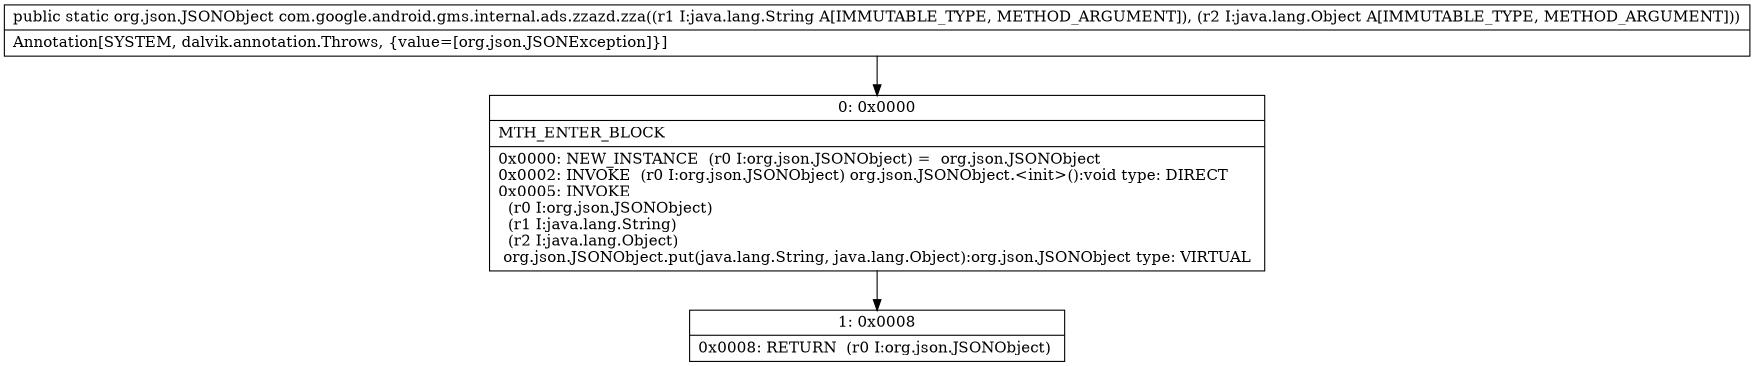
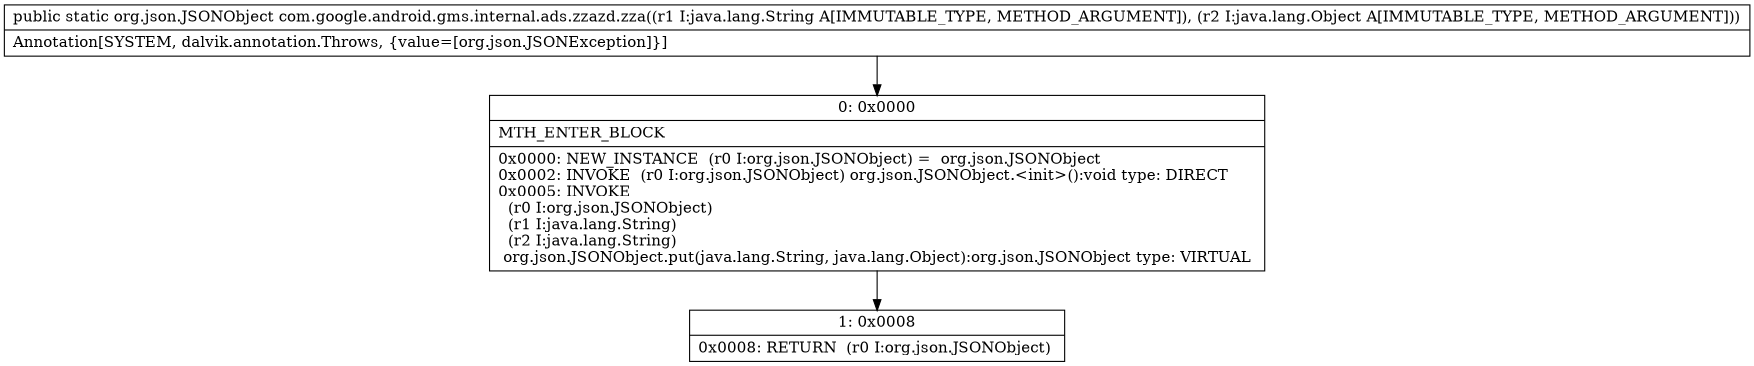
(589, 241) -> (588, 241)
